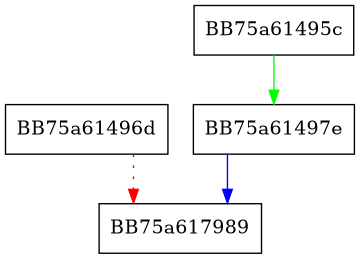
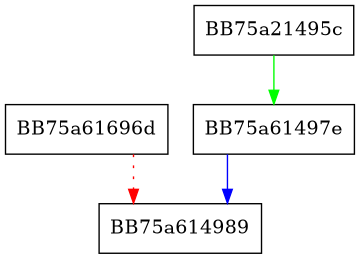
(274, 30) -> (274, 30)
(87, 129) -> (87, 129)
(180, 228) -> (180, 228)
